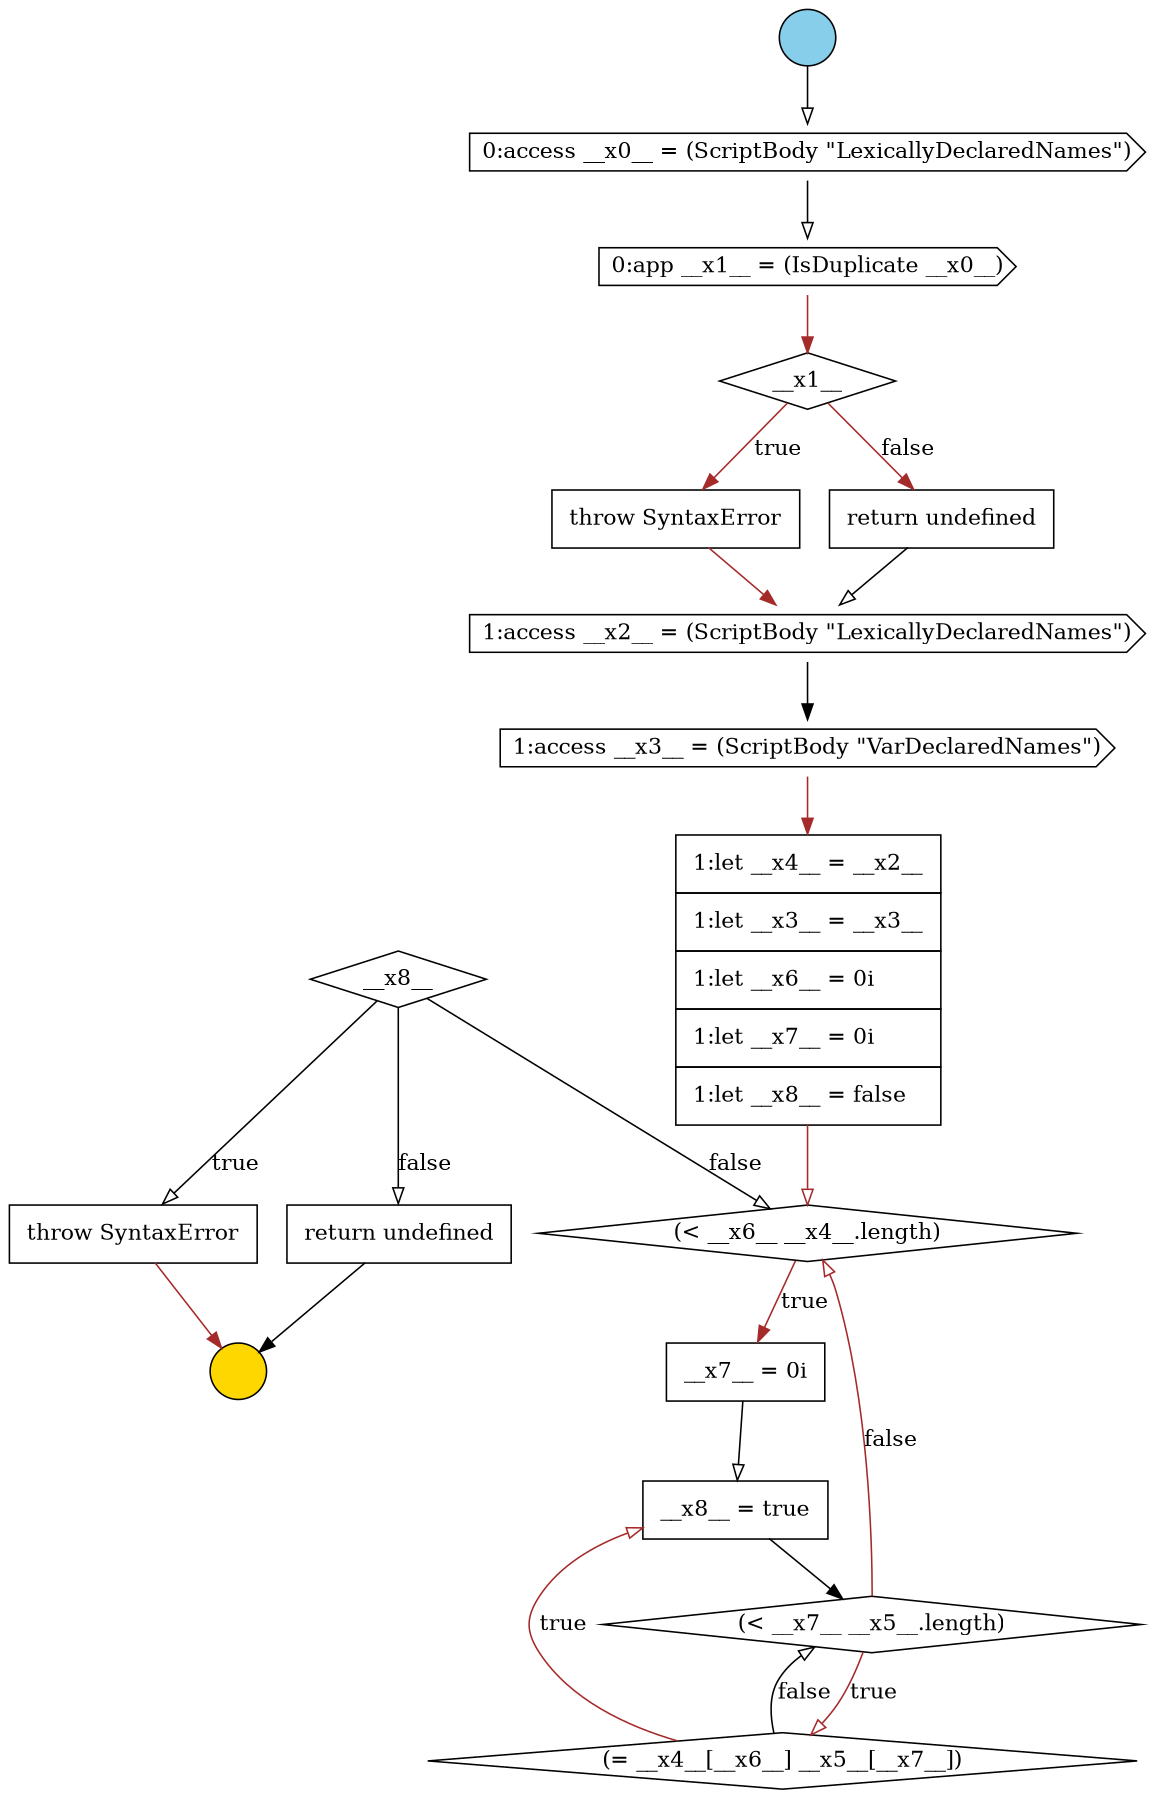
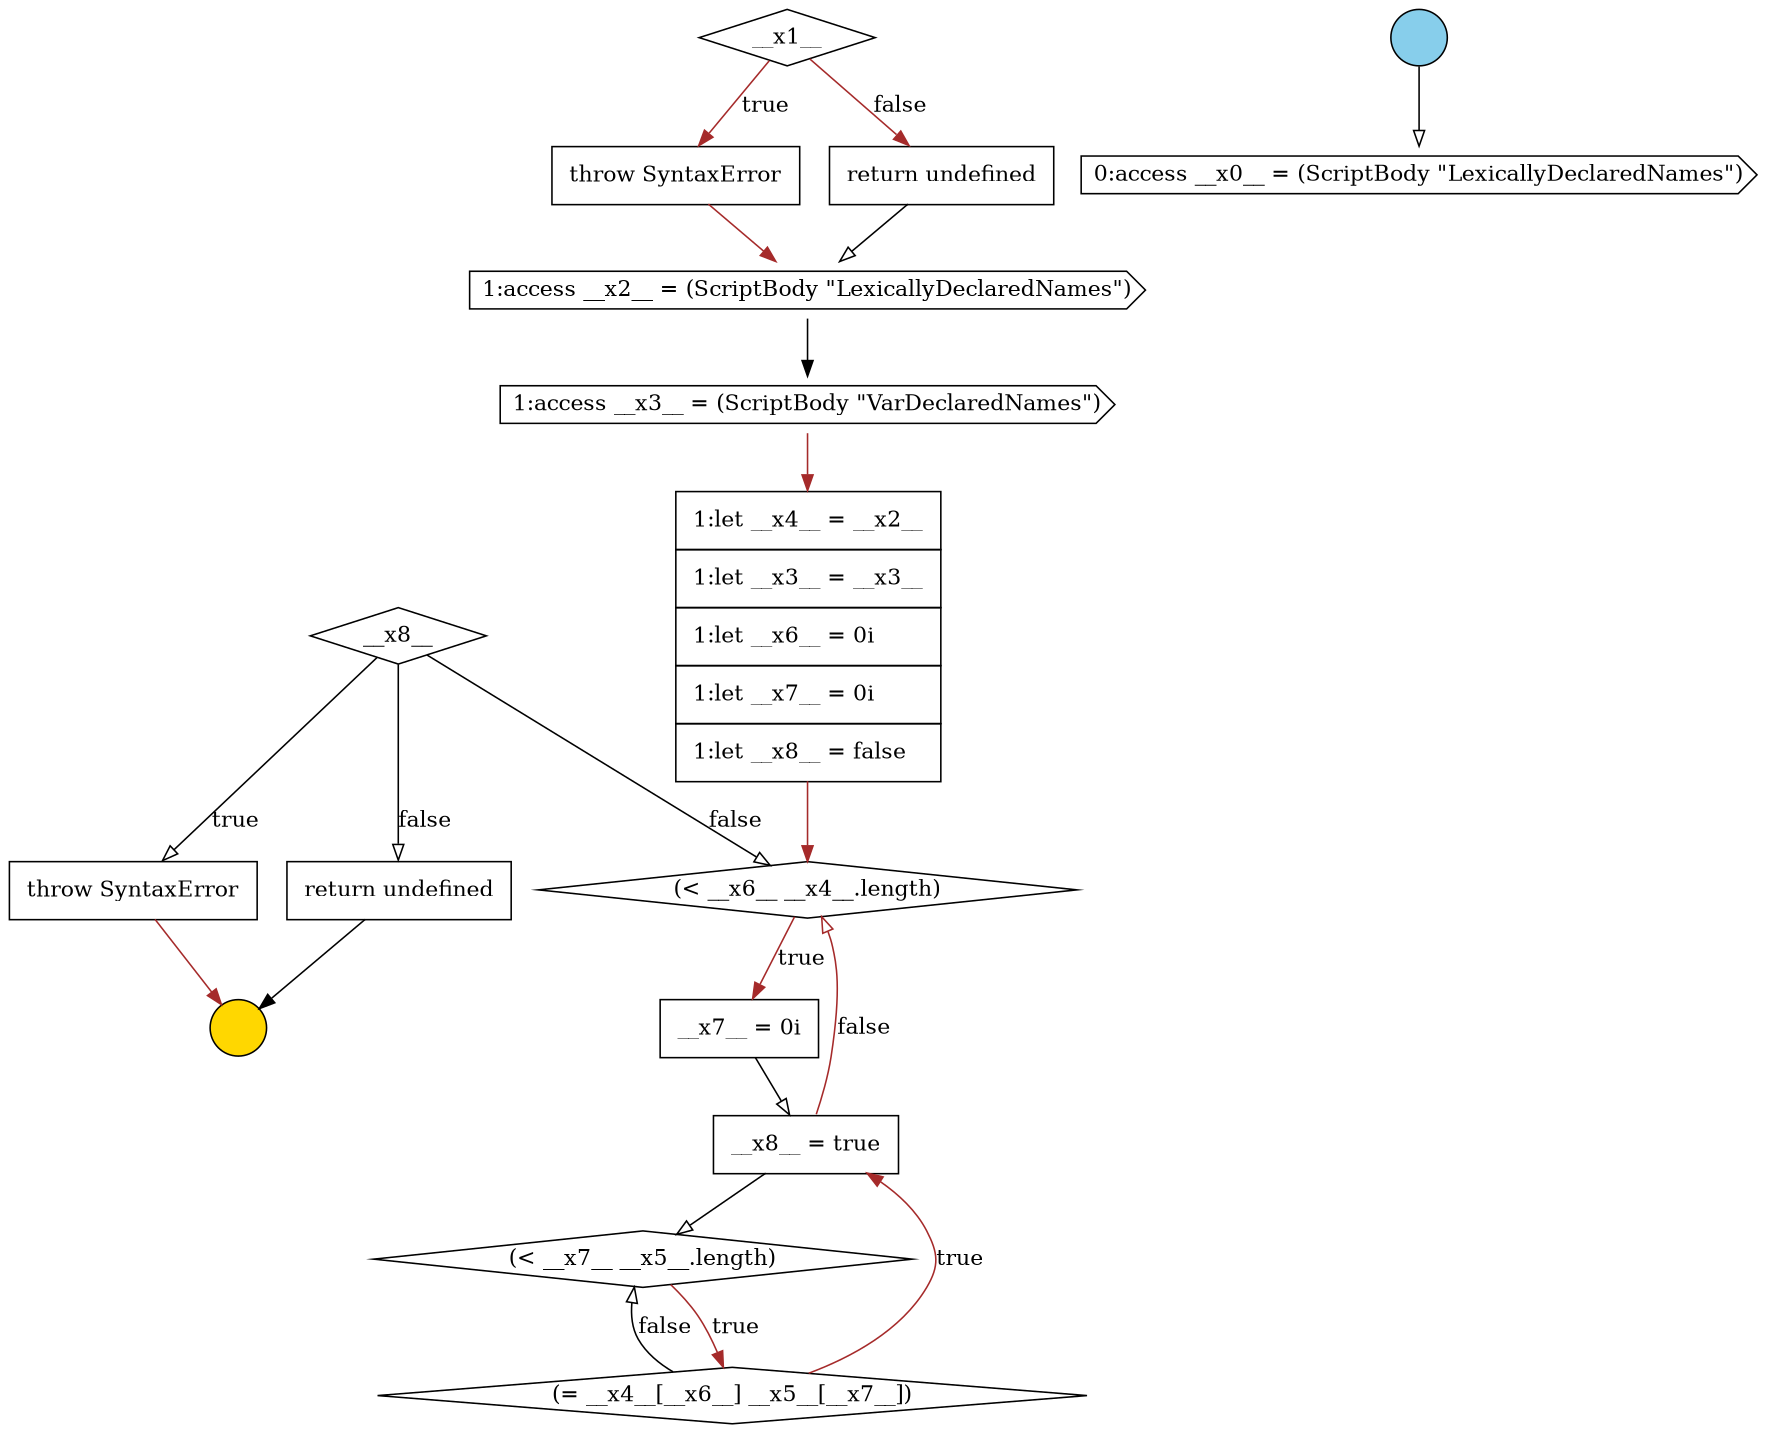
(808, 267) -> none
(808, 1157) -> (808, 813)
(863, 1433) -> (835, 1023)
(800, 1564) -> (728, 1199)
(538, 1651) -> (921, 1296)
(846, 1690) -> (698, 1316)
